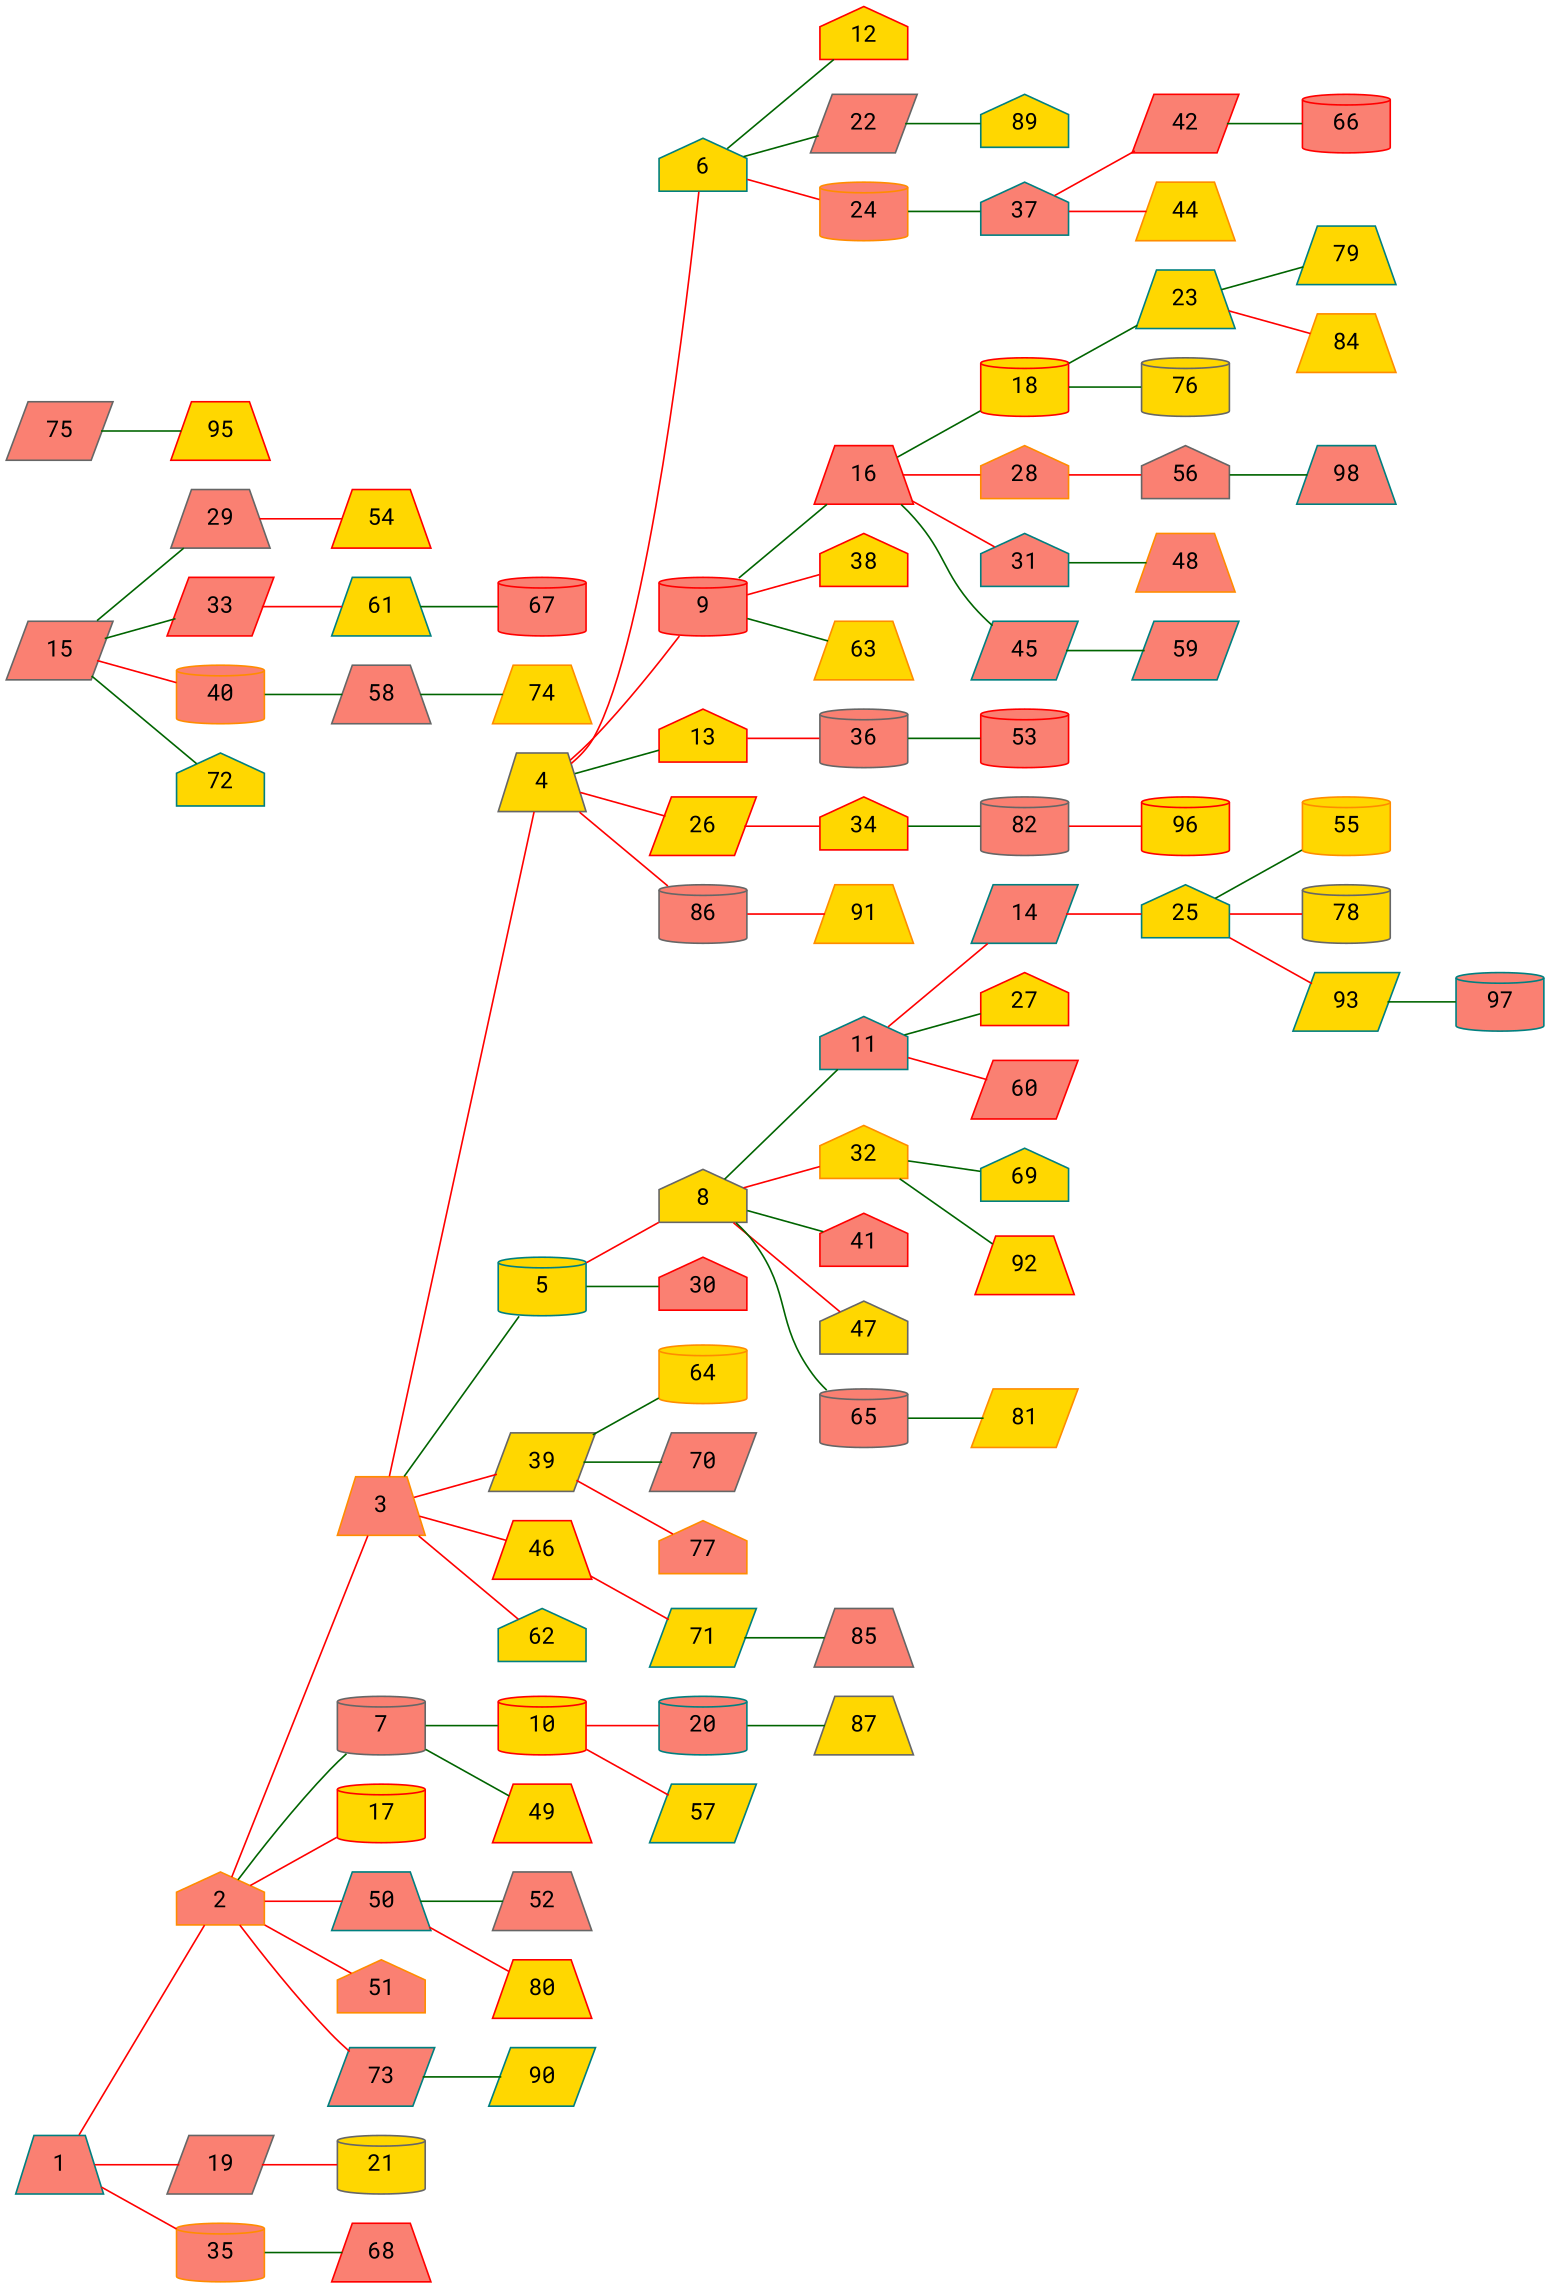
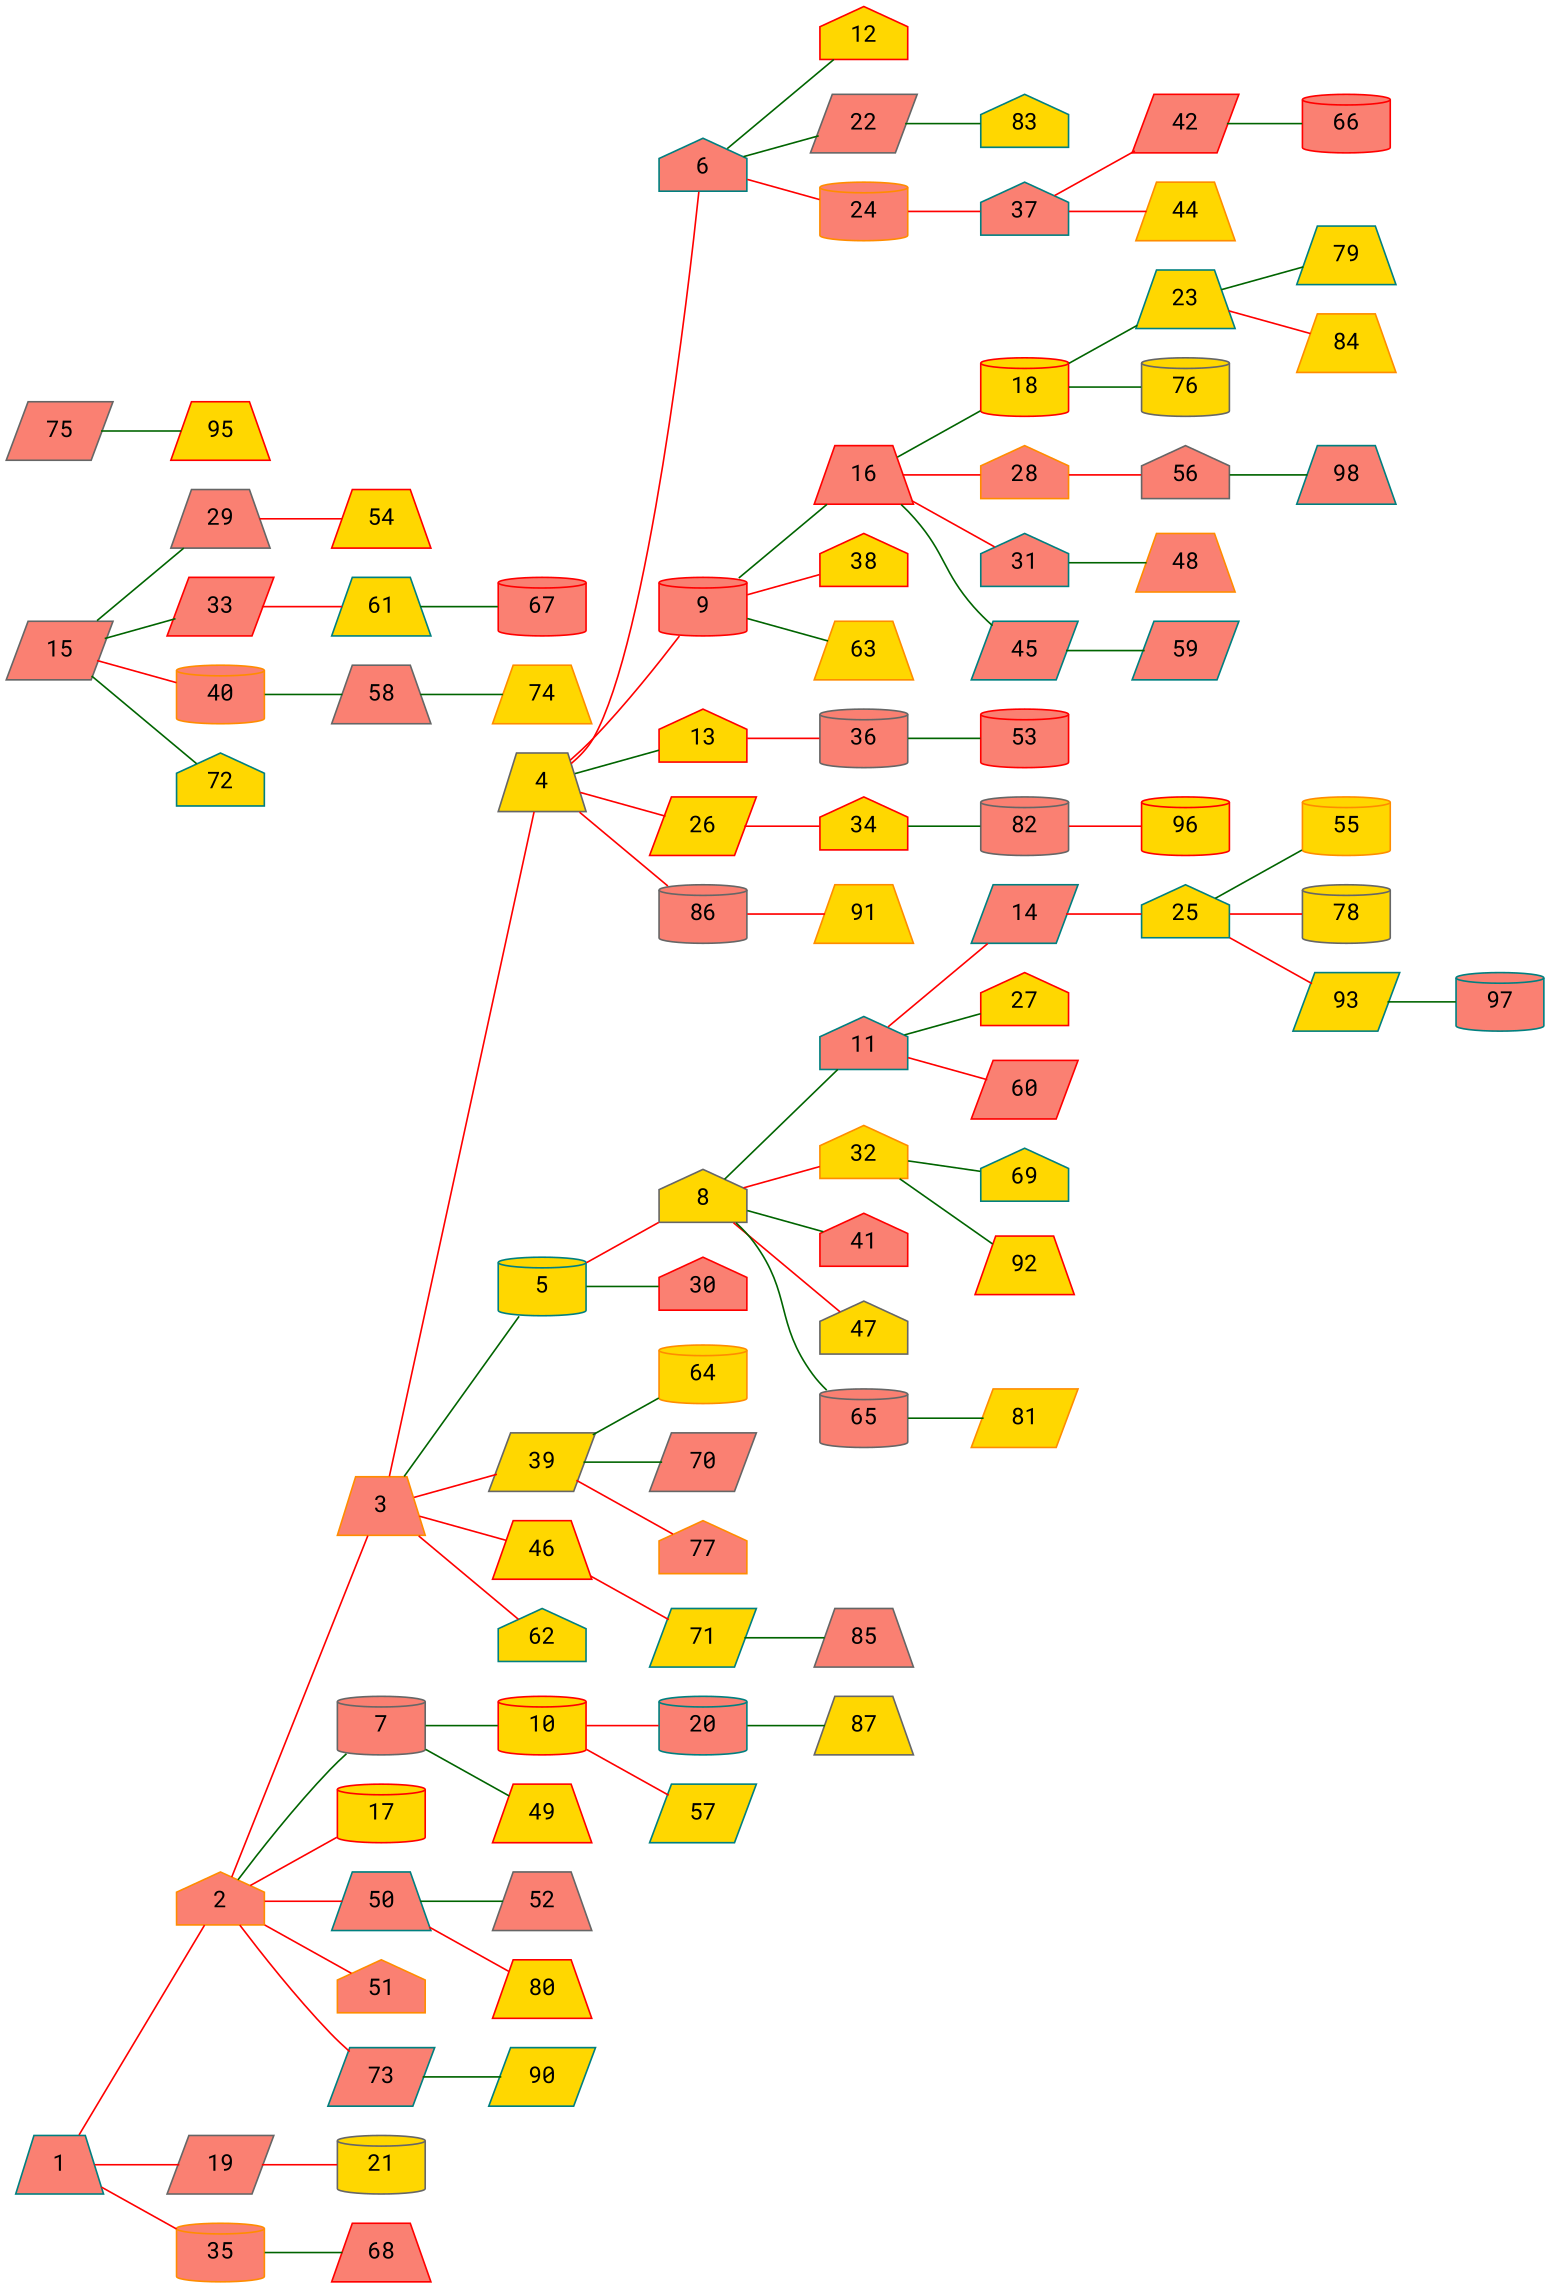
(1025, 124) -> (1025, 124)
(703, 168) -> (703, 168)
(944, 211) -> (944, 211)
